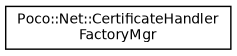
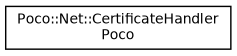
(118, 28) -> (118, 28)
